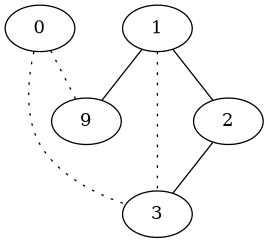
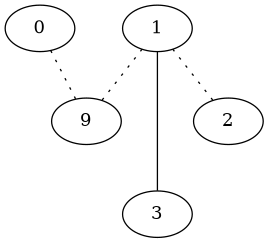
(122, 75) -> (122, 75)
(193, 75) -> (193, 75)
(157, 121) -> (157, 121)
(43, 149) -> none
(193, 168) -> none
